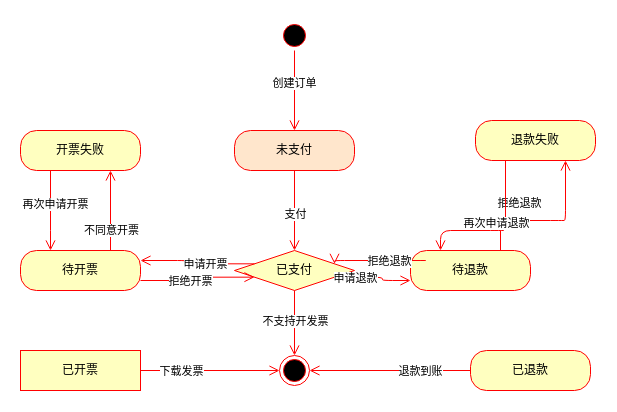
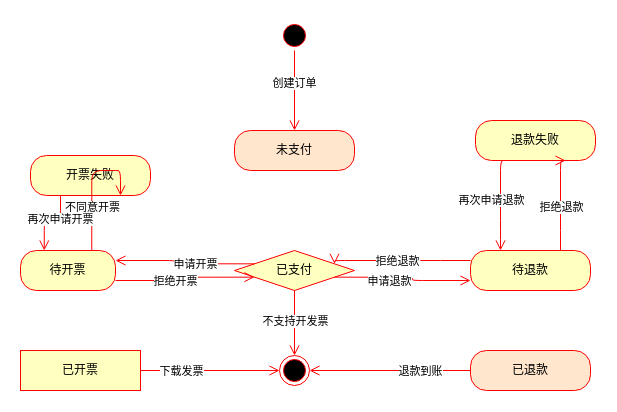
(81, 151) -> (91, 176)
(295, 209) -> none
(81, 271) -> (68, 271)
(471, 271) -> (531, 271)
(531, 371) -> (531, 371)
